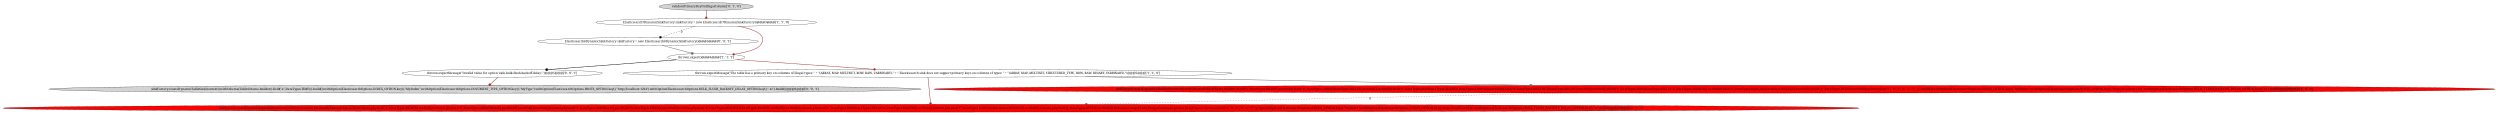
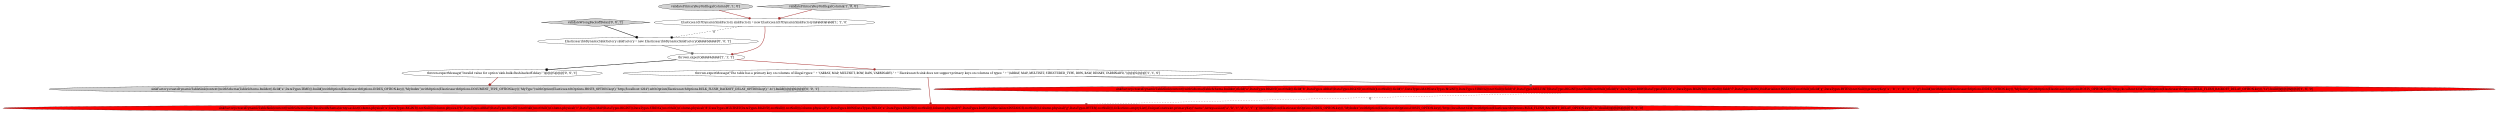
none -> (824, 7)
none -> (596, 22)
